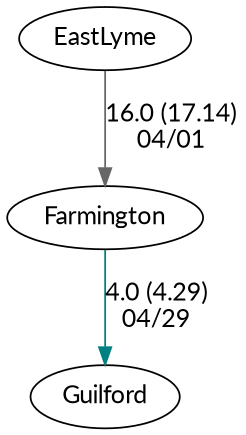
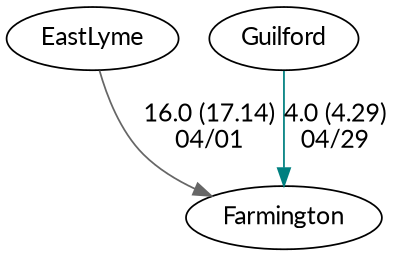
(105, 298) -> (284, 119)
